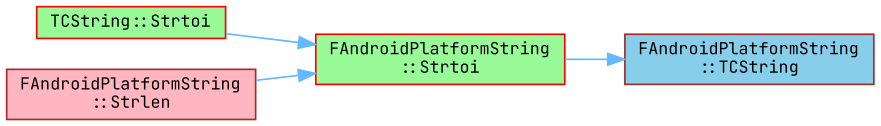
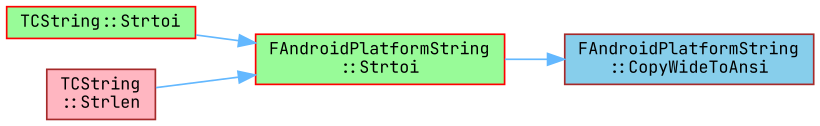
(749, 59) -> (689, 59)
(131, 94) -> (101, 94)
